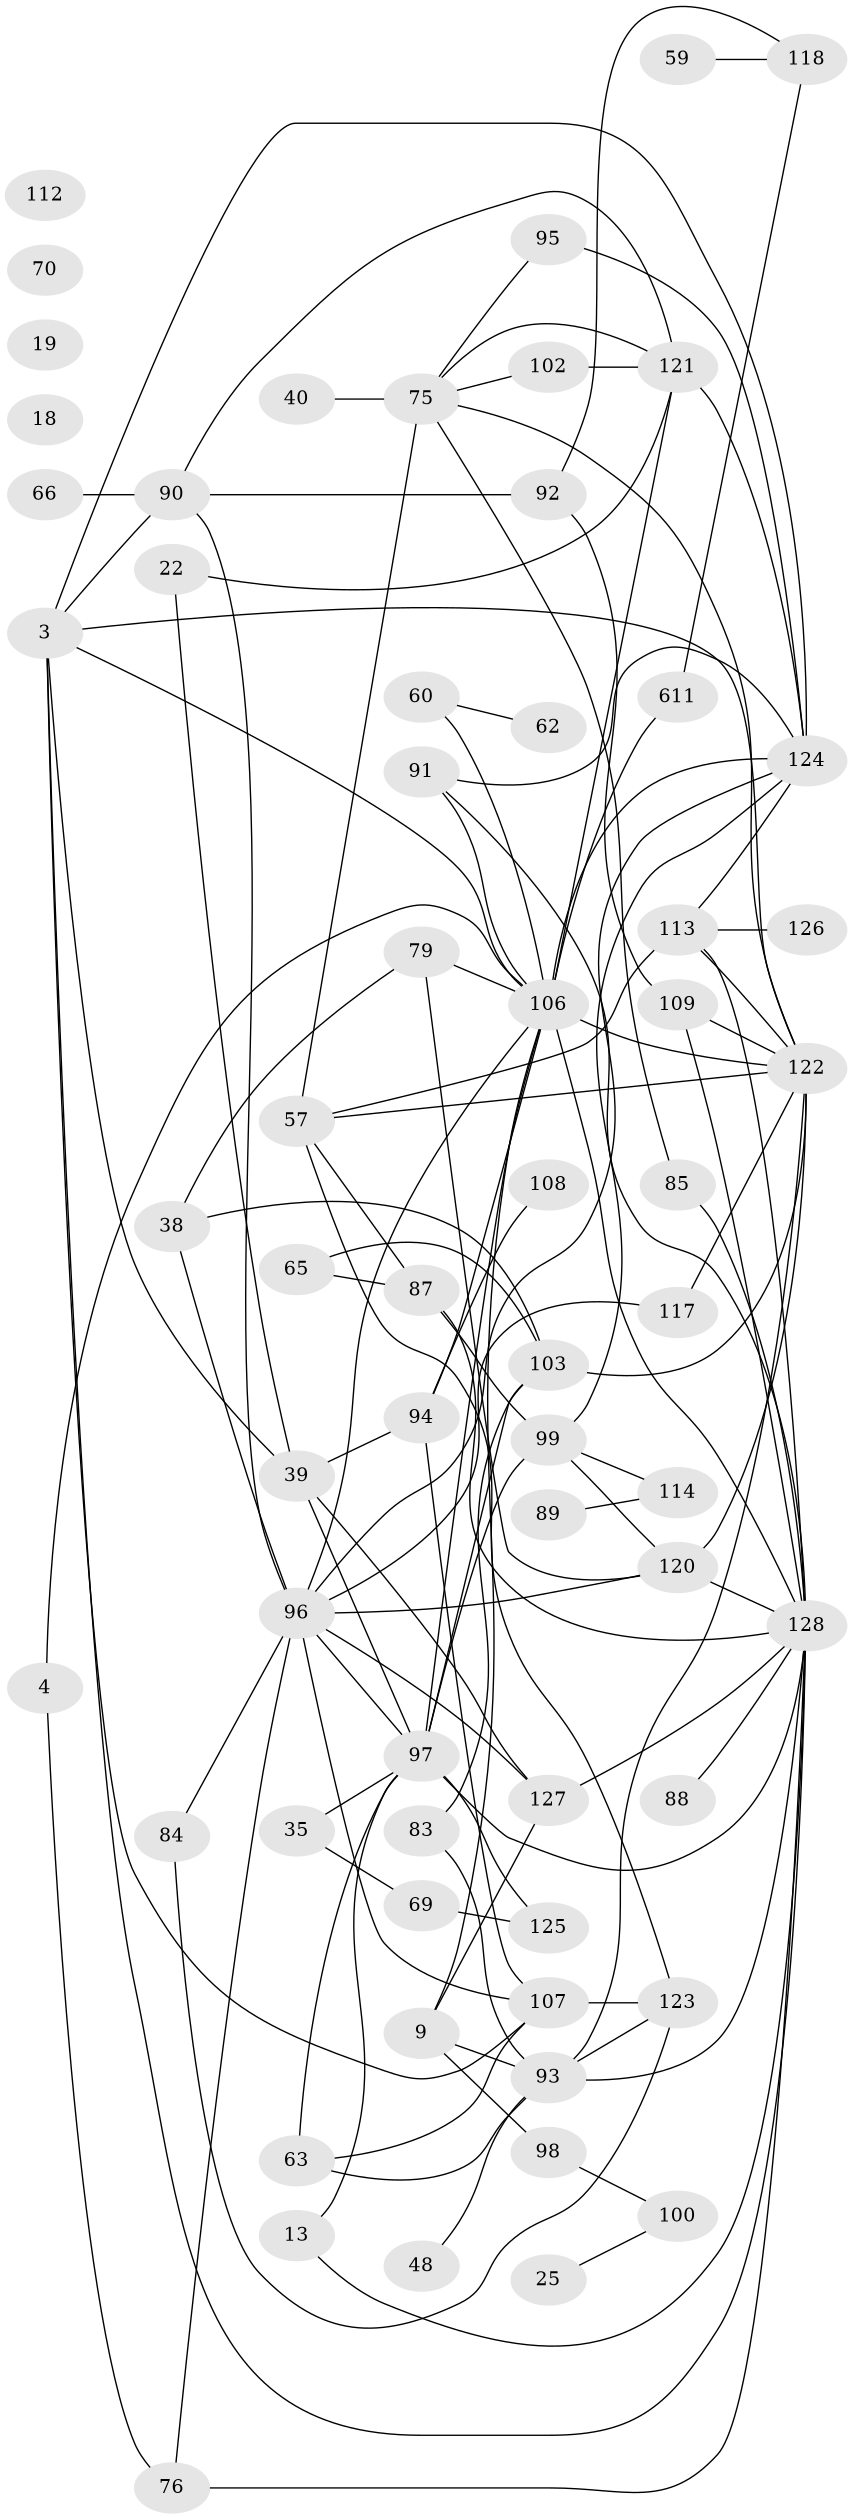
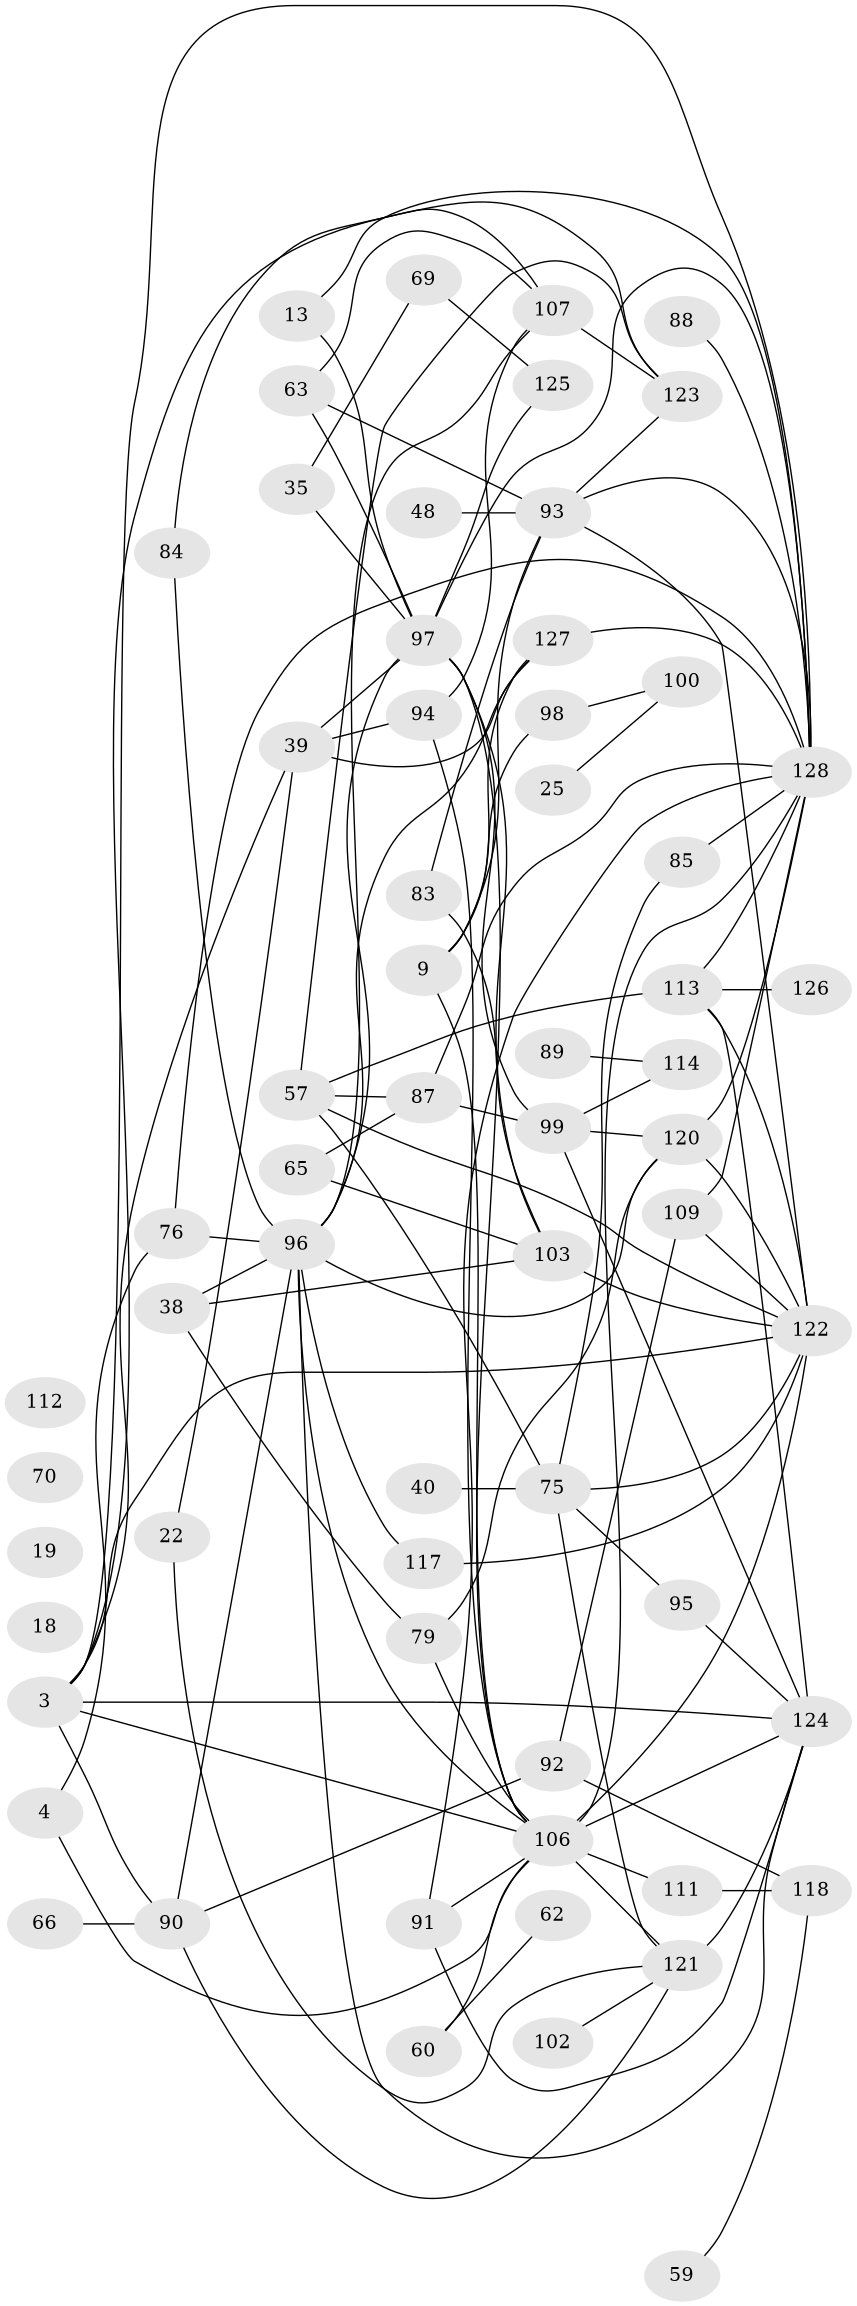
(484, 383) -> none
(678, 697) -> (682, 1891)
(549, 1185) -> none
